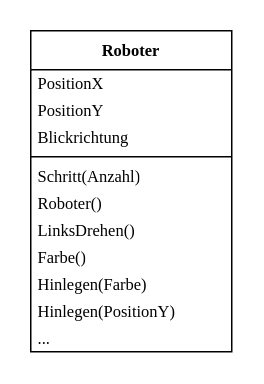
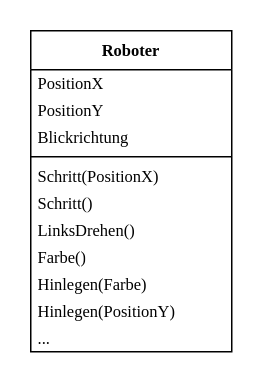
(103, 176) -> (115, 176)
(80, 203) -> (78, 203)
